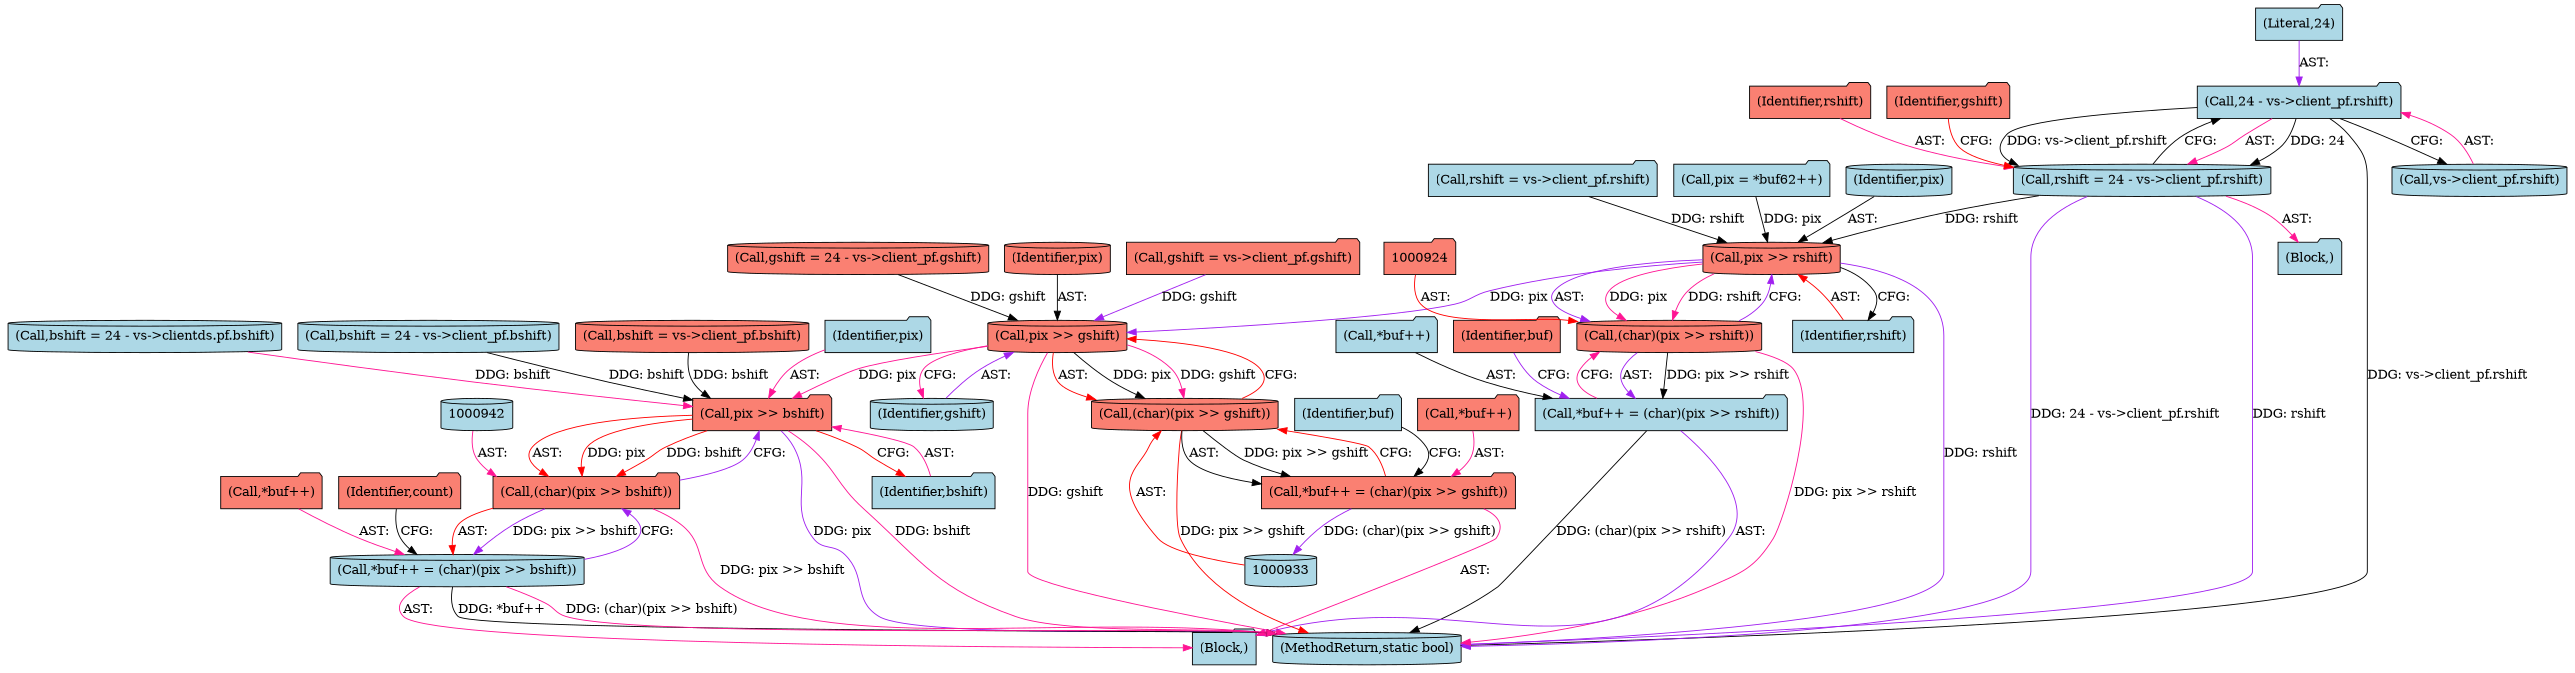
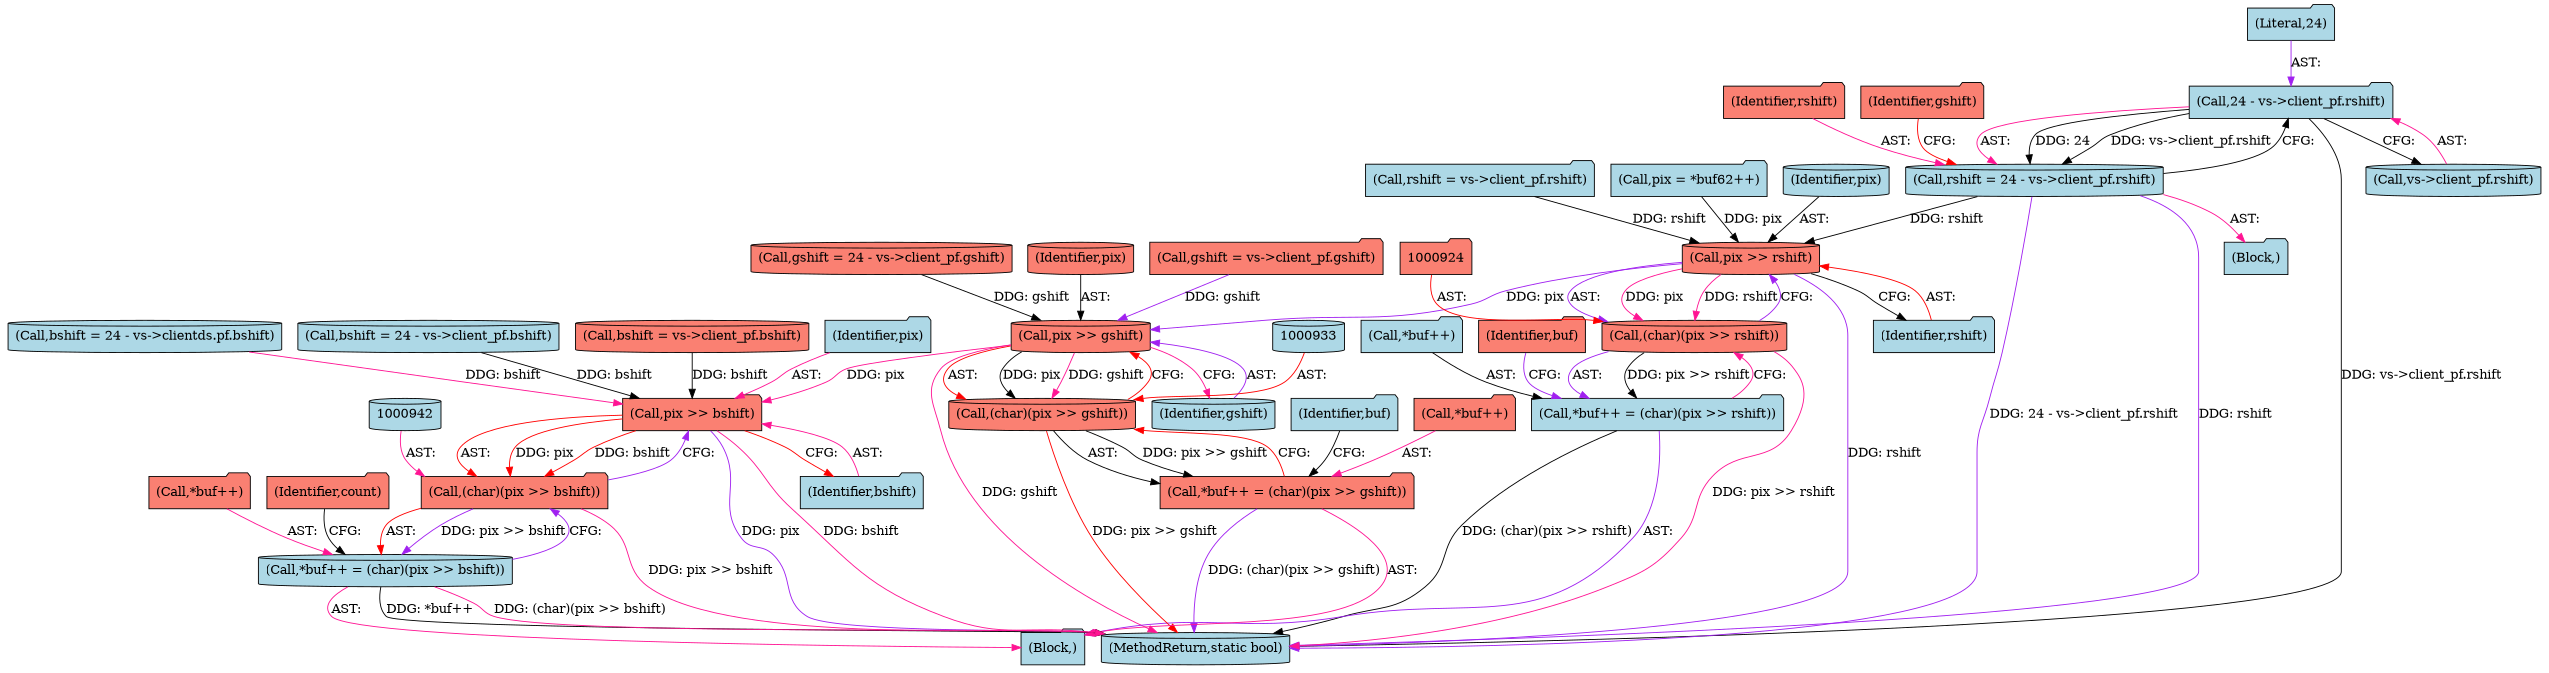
(1323, 525) -> (1207, 556)
